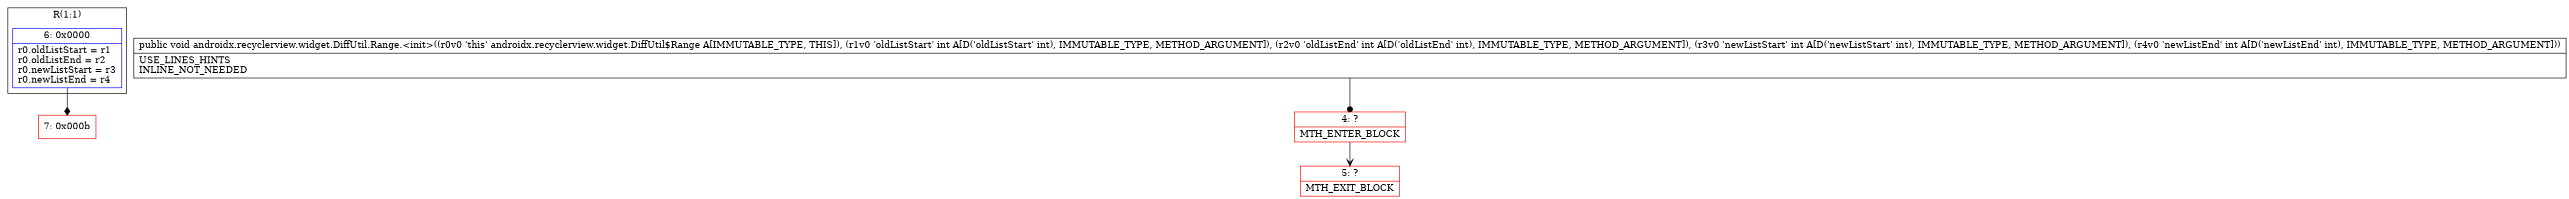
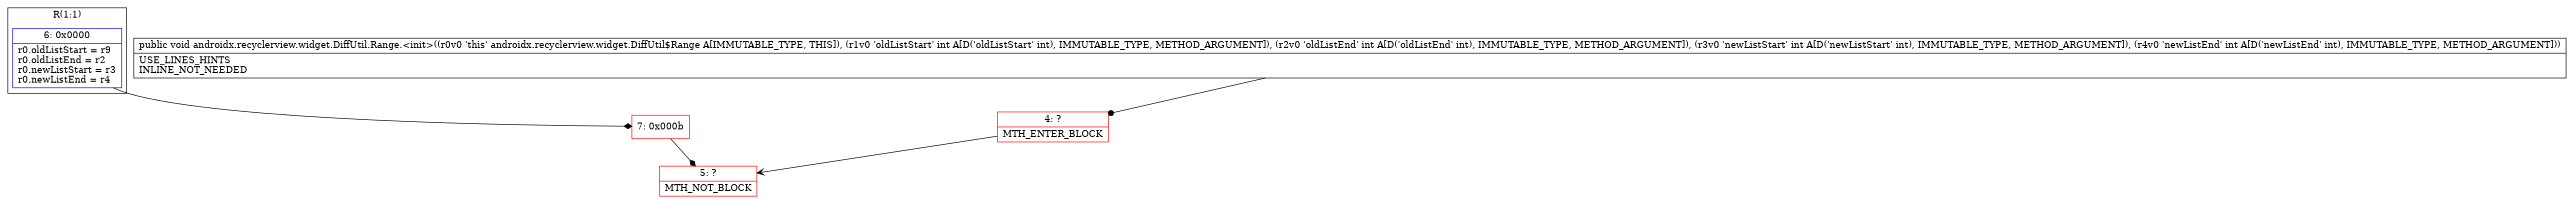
(65, 51) -> (65, 51)
none -> (680, 150)
(1350, 188) -> (708, 188)
